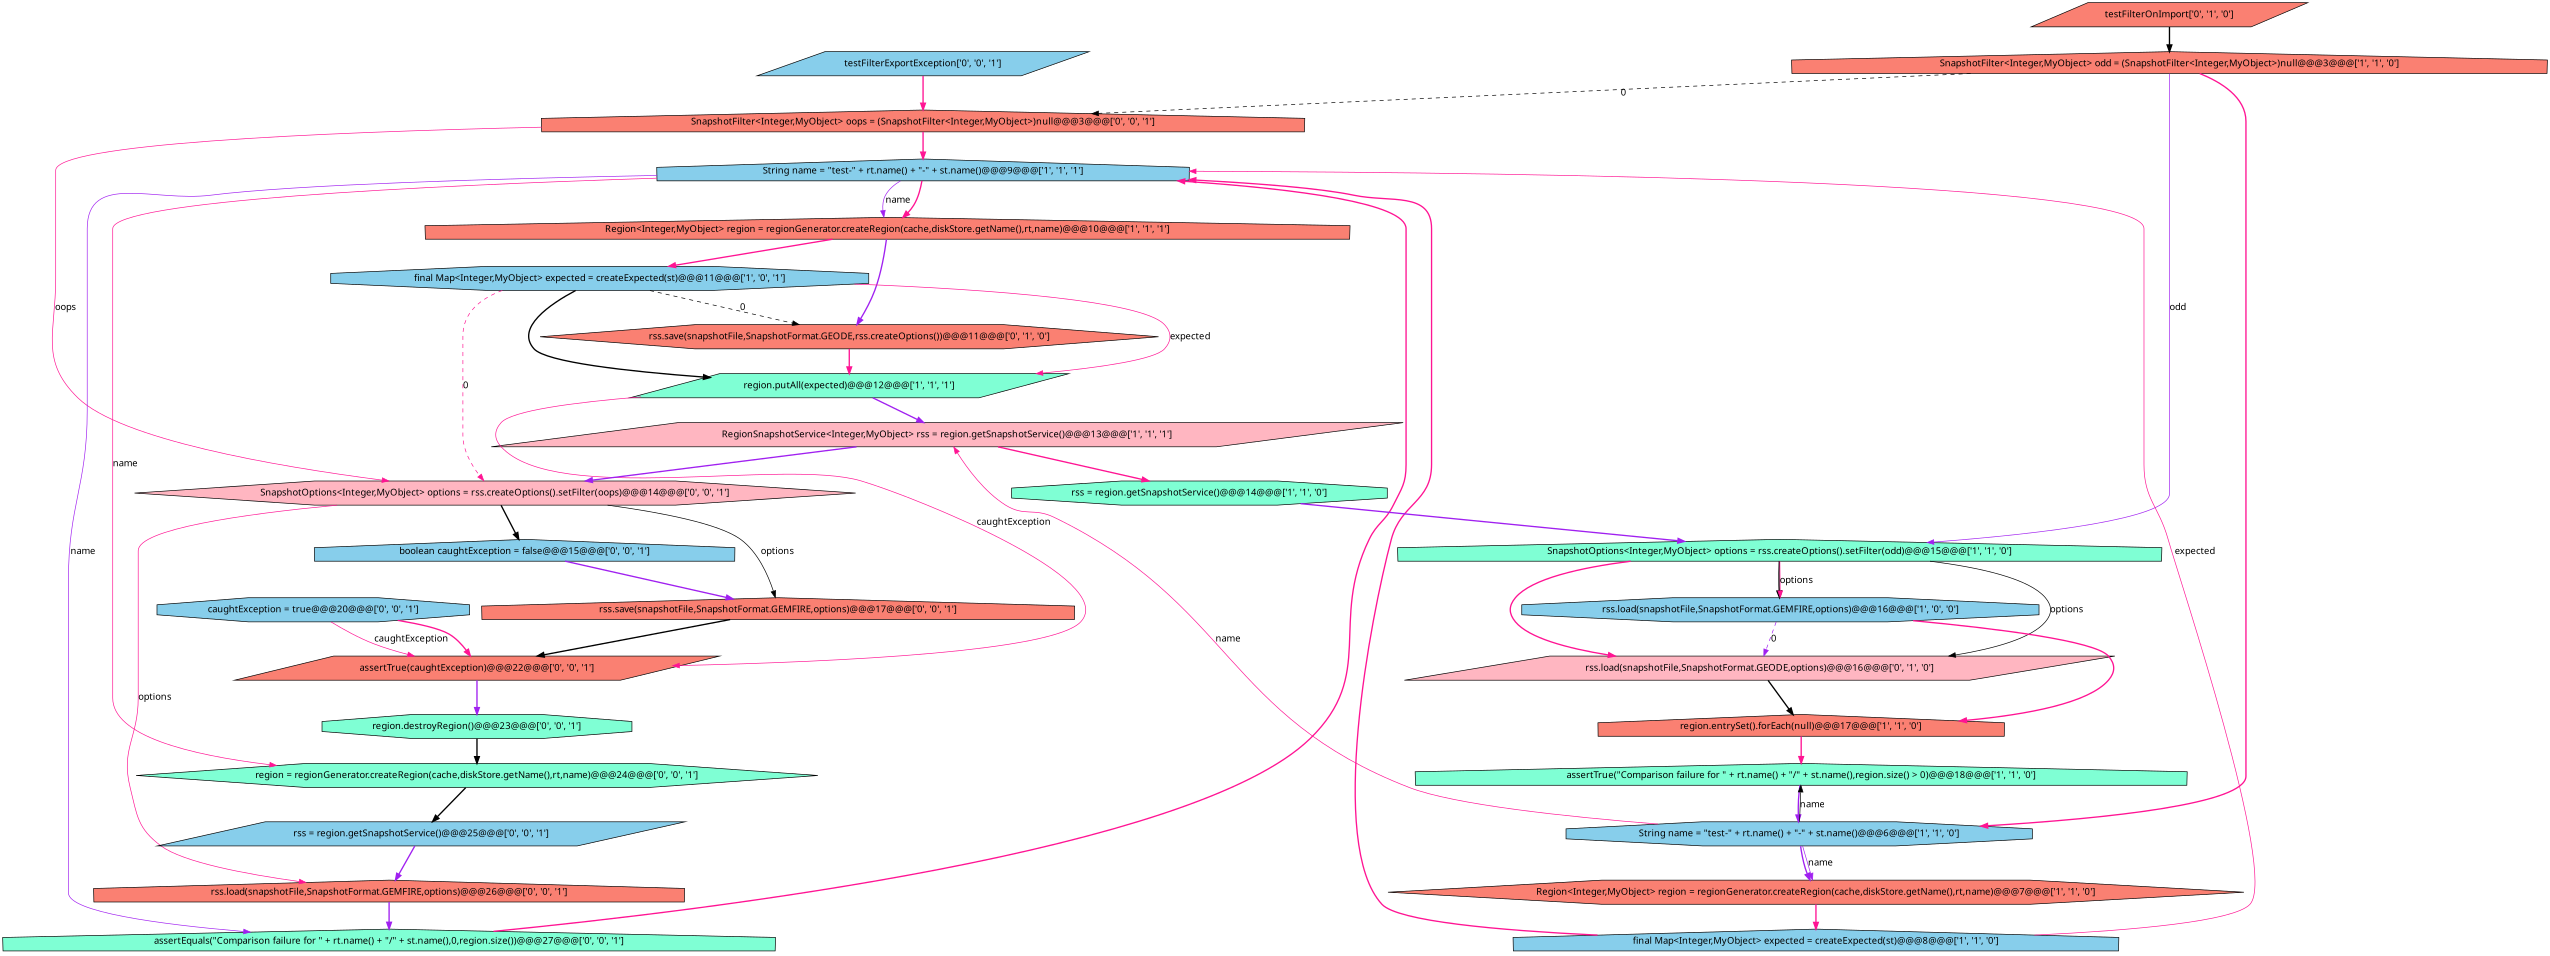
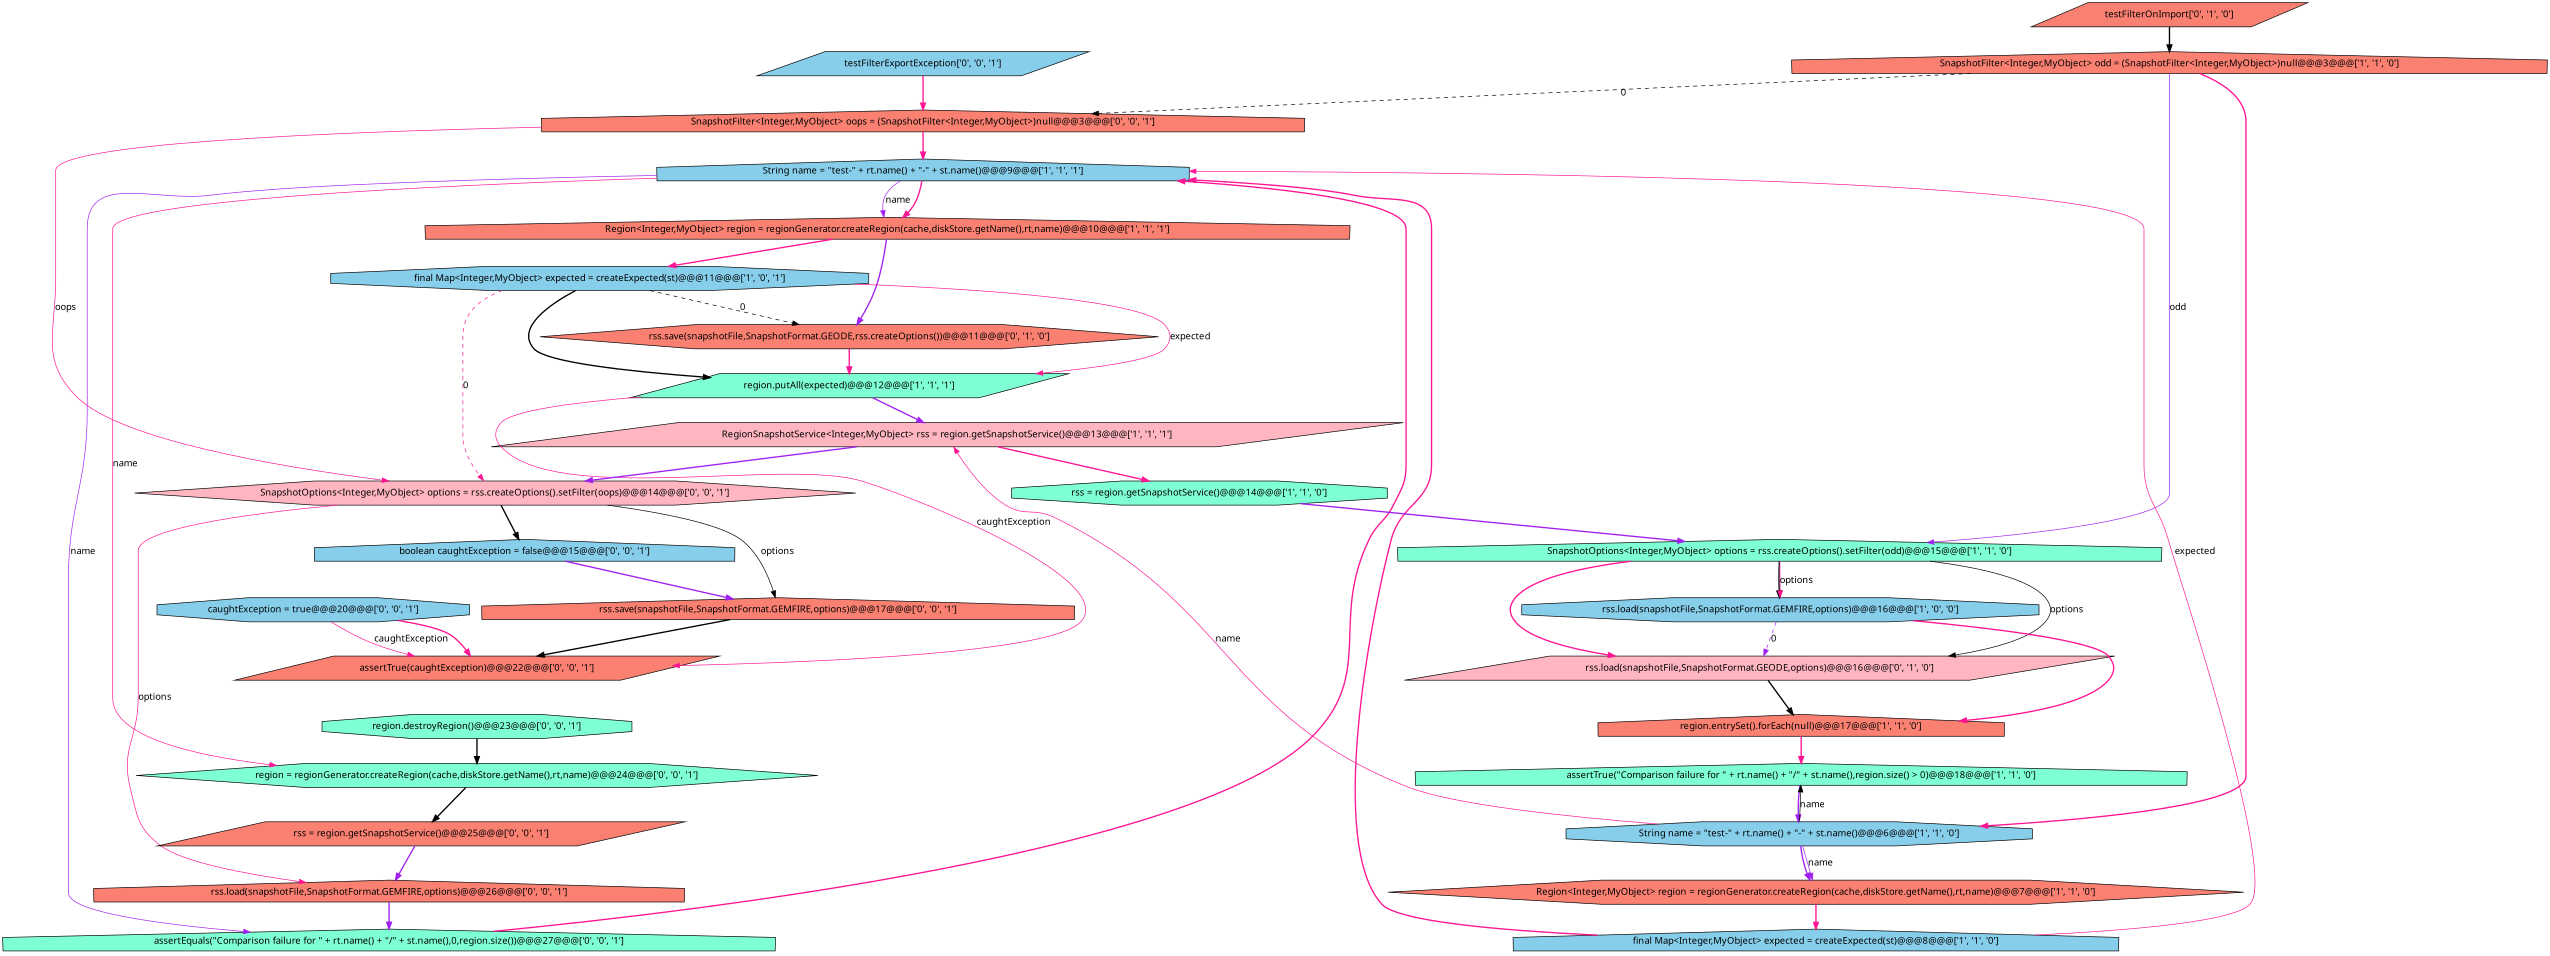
(477, 694) -> none
(421, 834) -> (421, 834)
